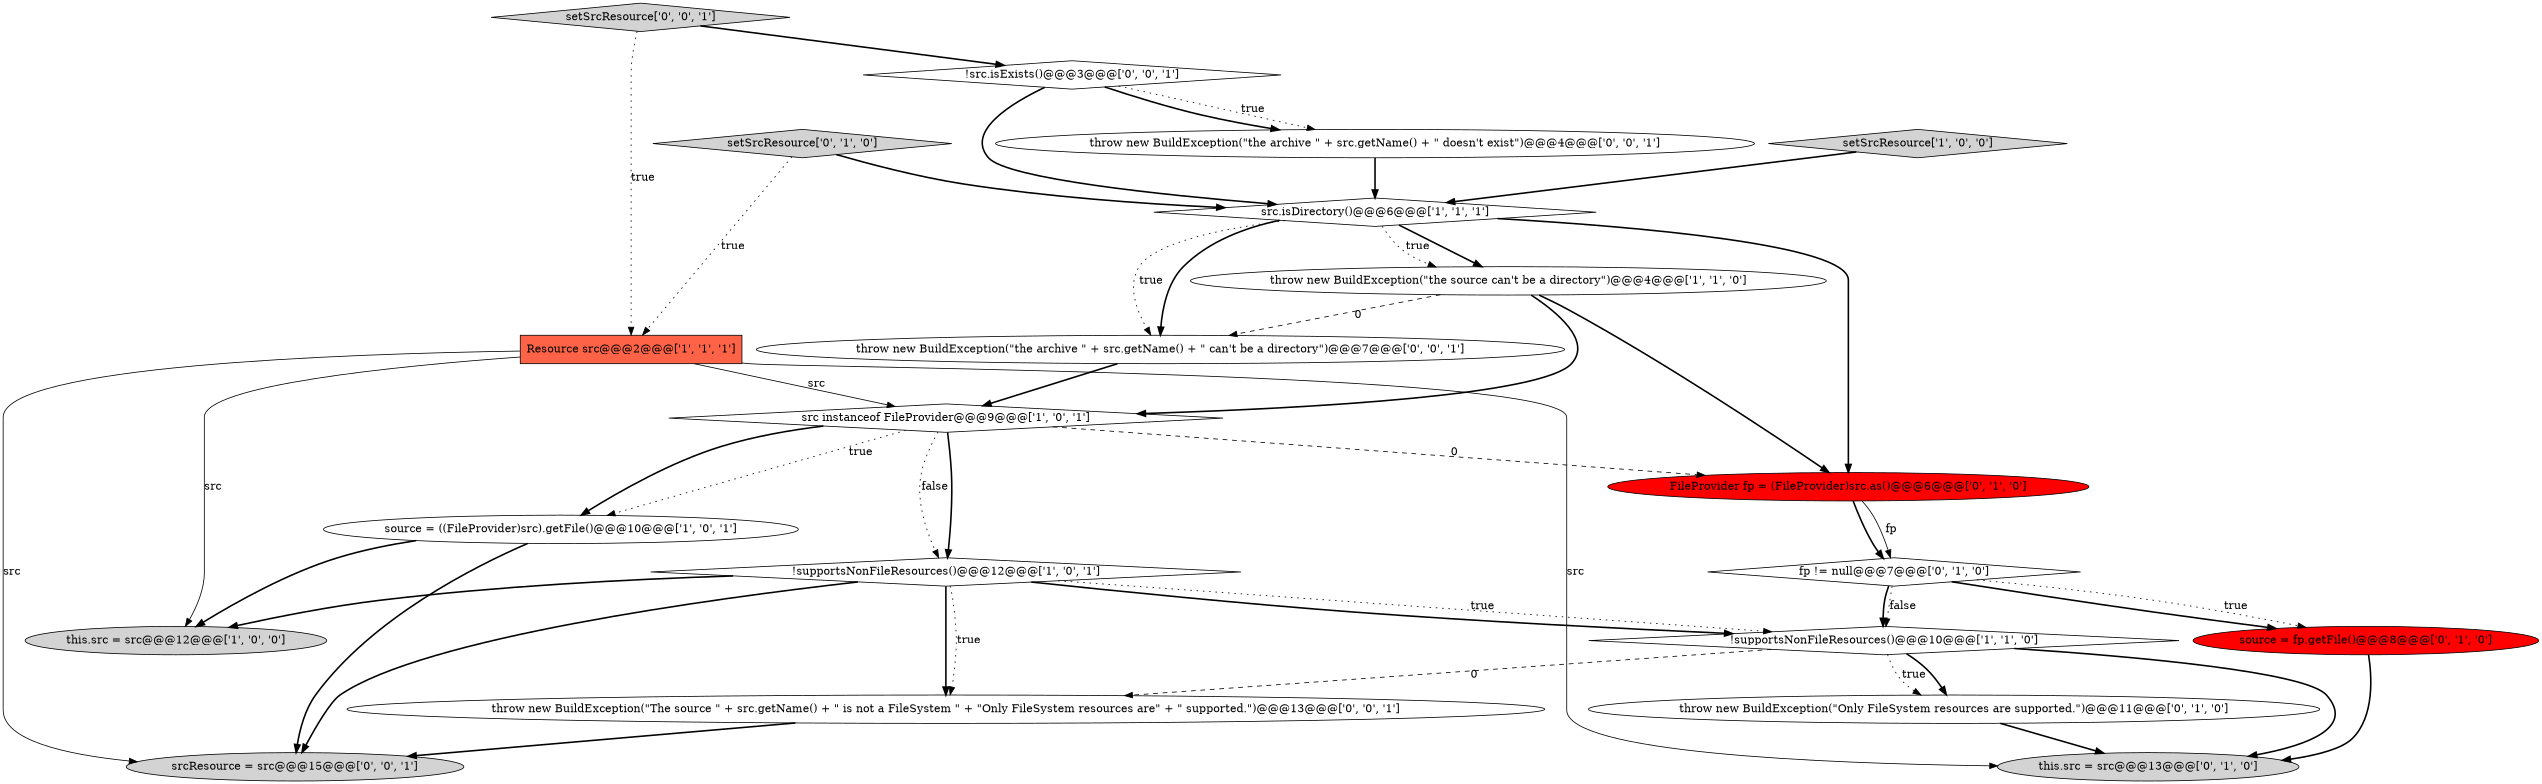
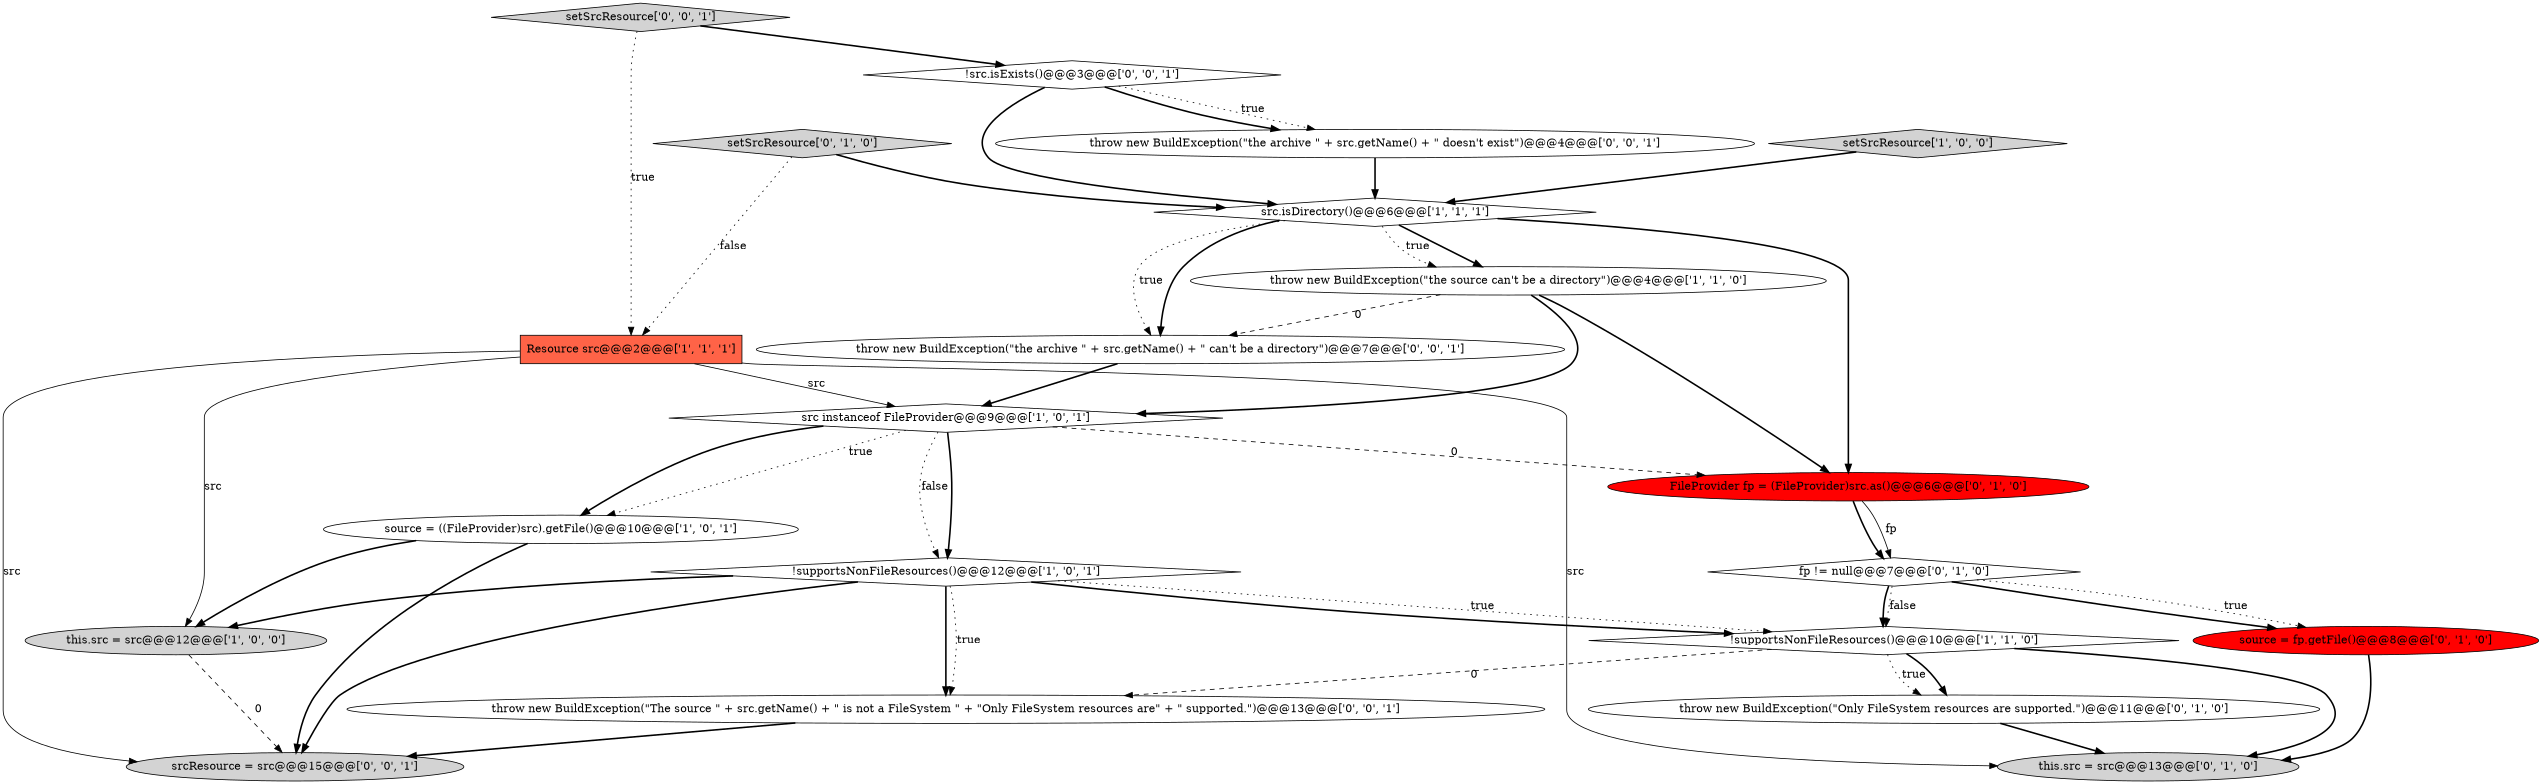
(733, 247) -> (733, 247)
none -> (233, 701)
